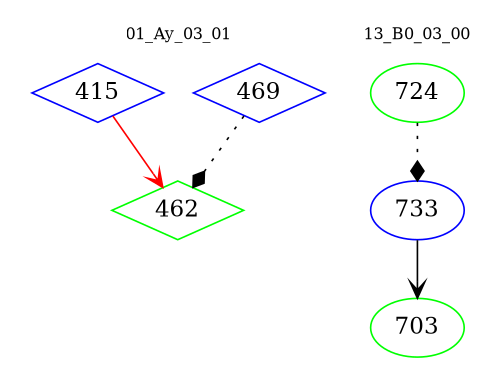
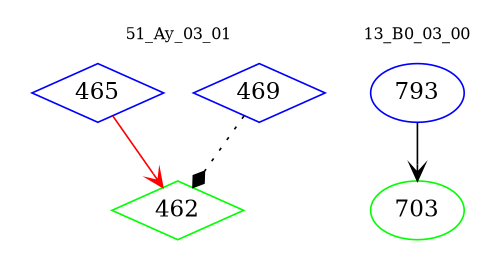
(179, 35) -> (179, 35)
(98, 93) -> (98, 93)
(417, 93) -> none
(417, 210) -> (417, 93)
